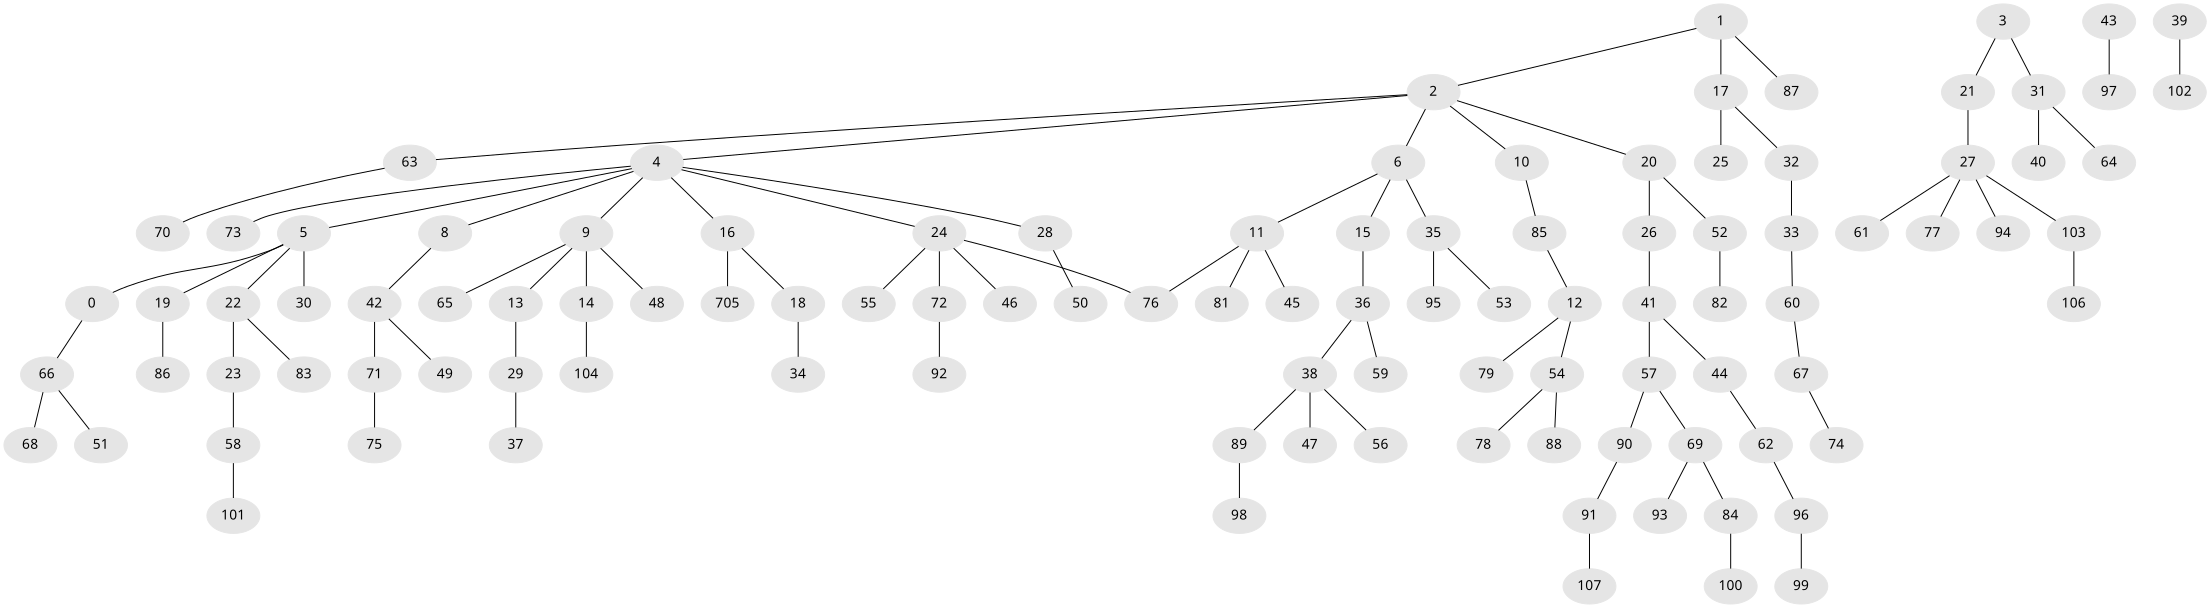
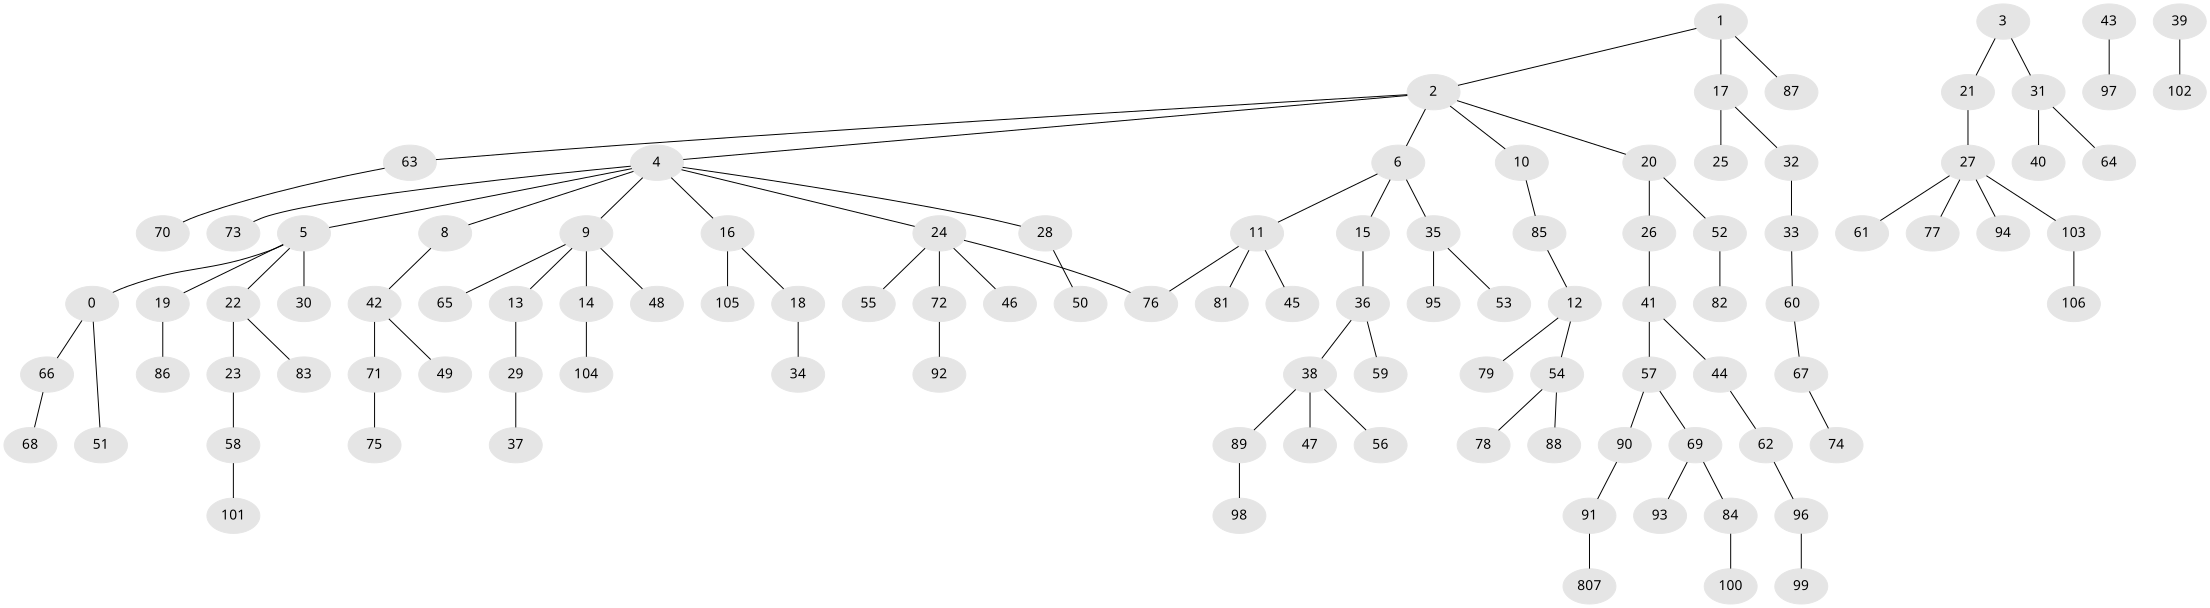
(728, 304) -> (728, 304)
(74, 410) -> (97, 375)
(1589, 586) -> (1589, 586)
